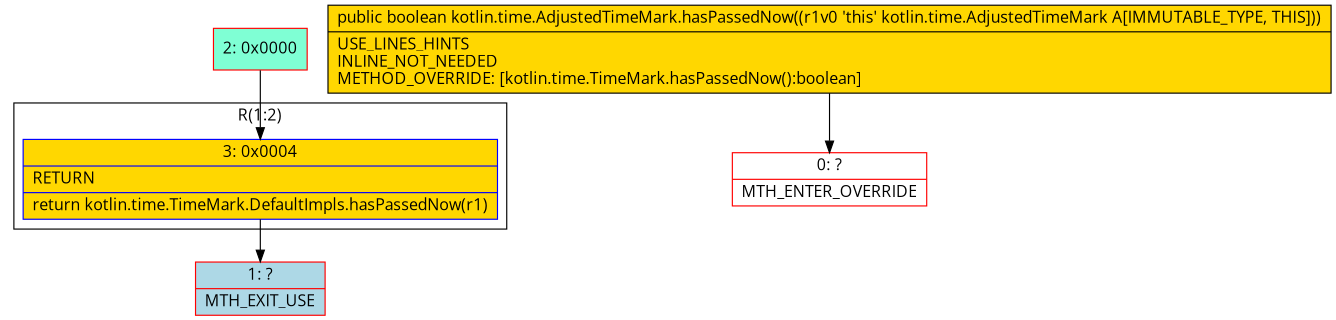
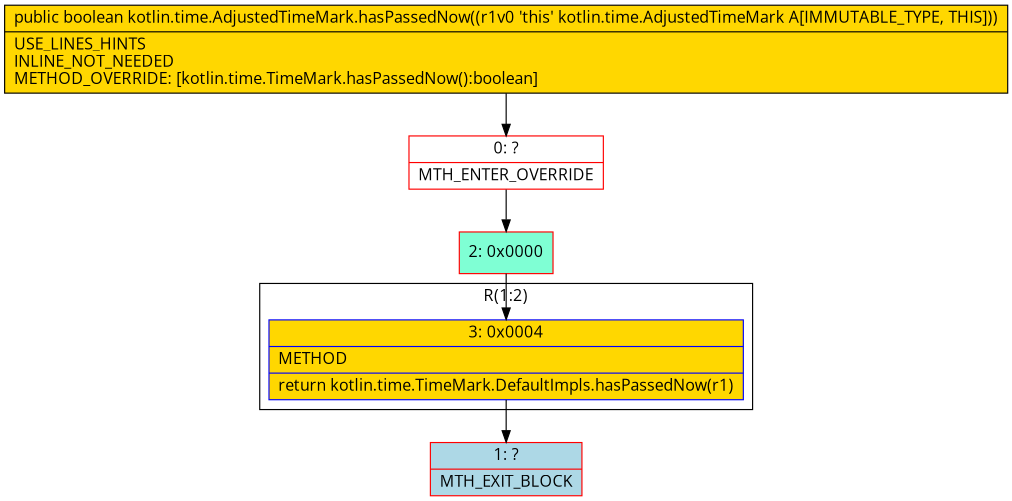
(64, 179) -> (314, 359)
none -> (506, 205)
(260, 301) -> (506, 482)
